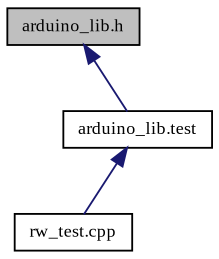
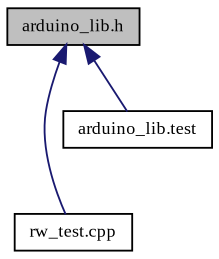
(100, 189) -> (45, 139)
